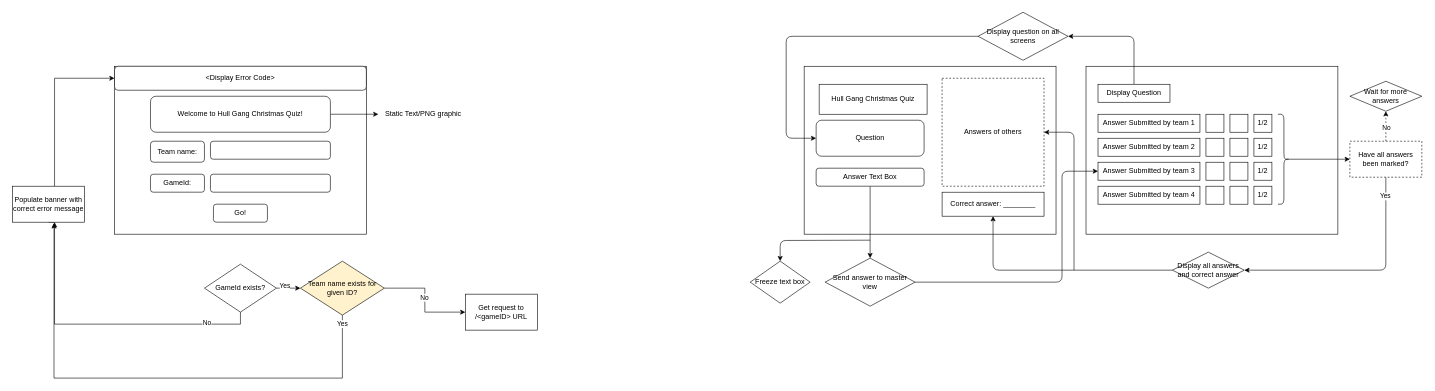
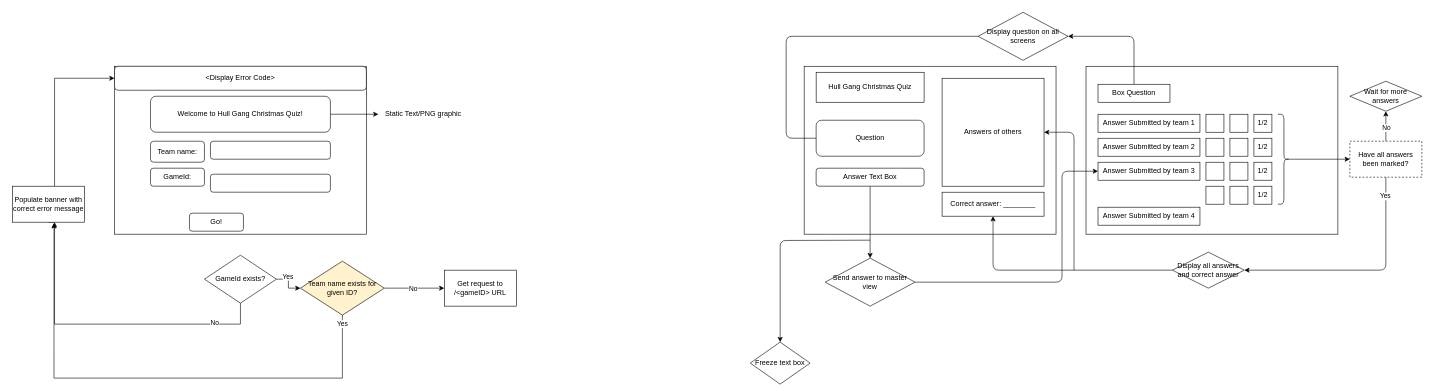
(1134, 93) -> (1134, 93)
(873, 99) -> (870, 87)
(1386, 125) -> (1386, 125)
(993, 132) -> (993, 132)
(810, 138) -> (812, 138)
(177, 183) -> (177, 177)
(1149, 195) -> (1149, 216)
(240, 213) -> (216, 222)
(780, 282) -> (780, 363)
(240, 288) -> (240, 279)
(501, 312) -> (480, 288)
